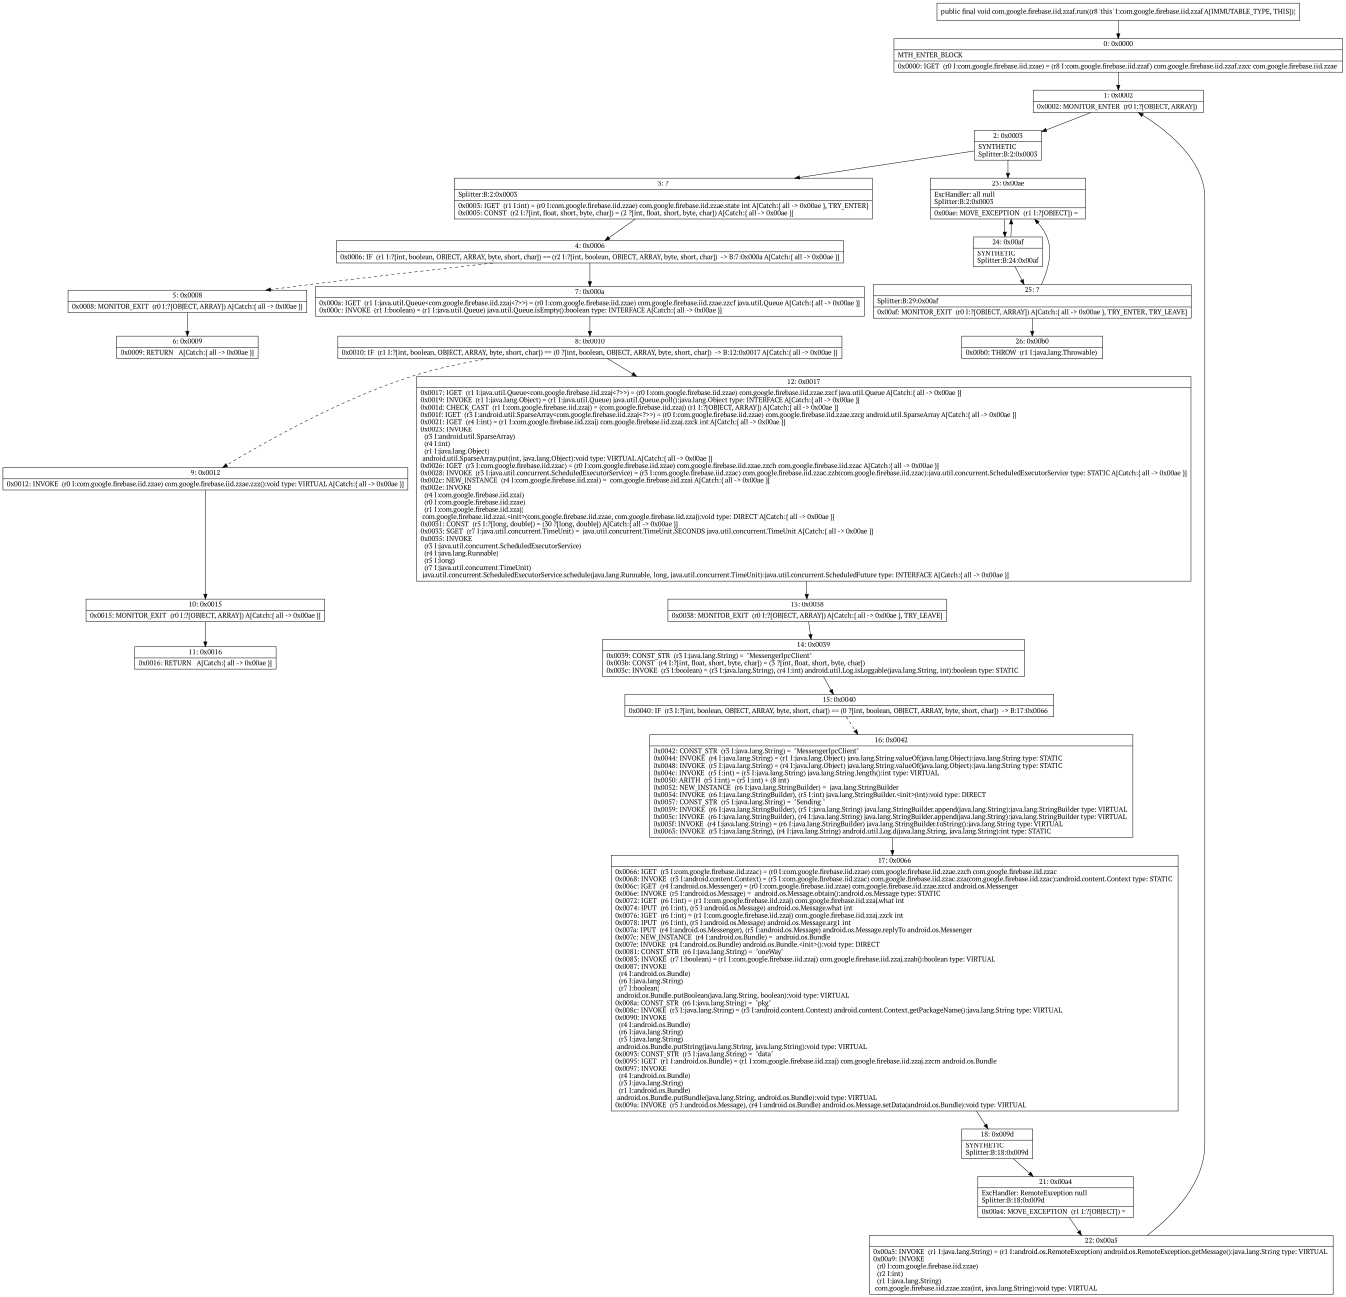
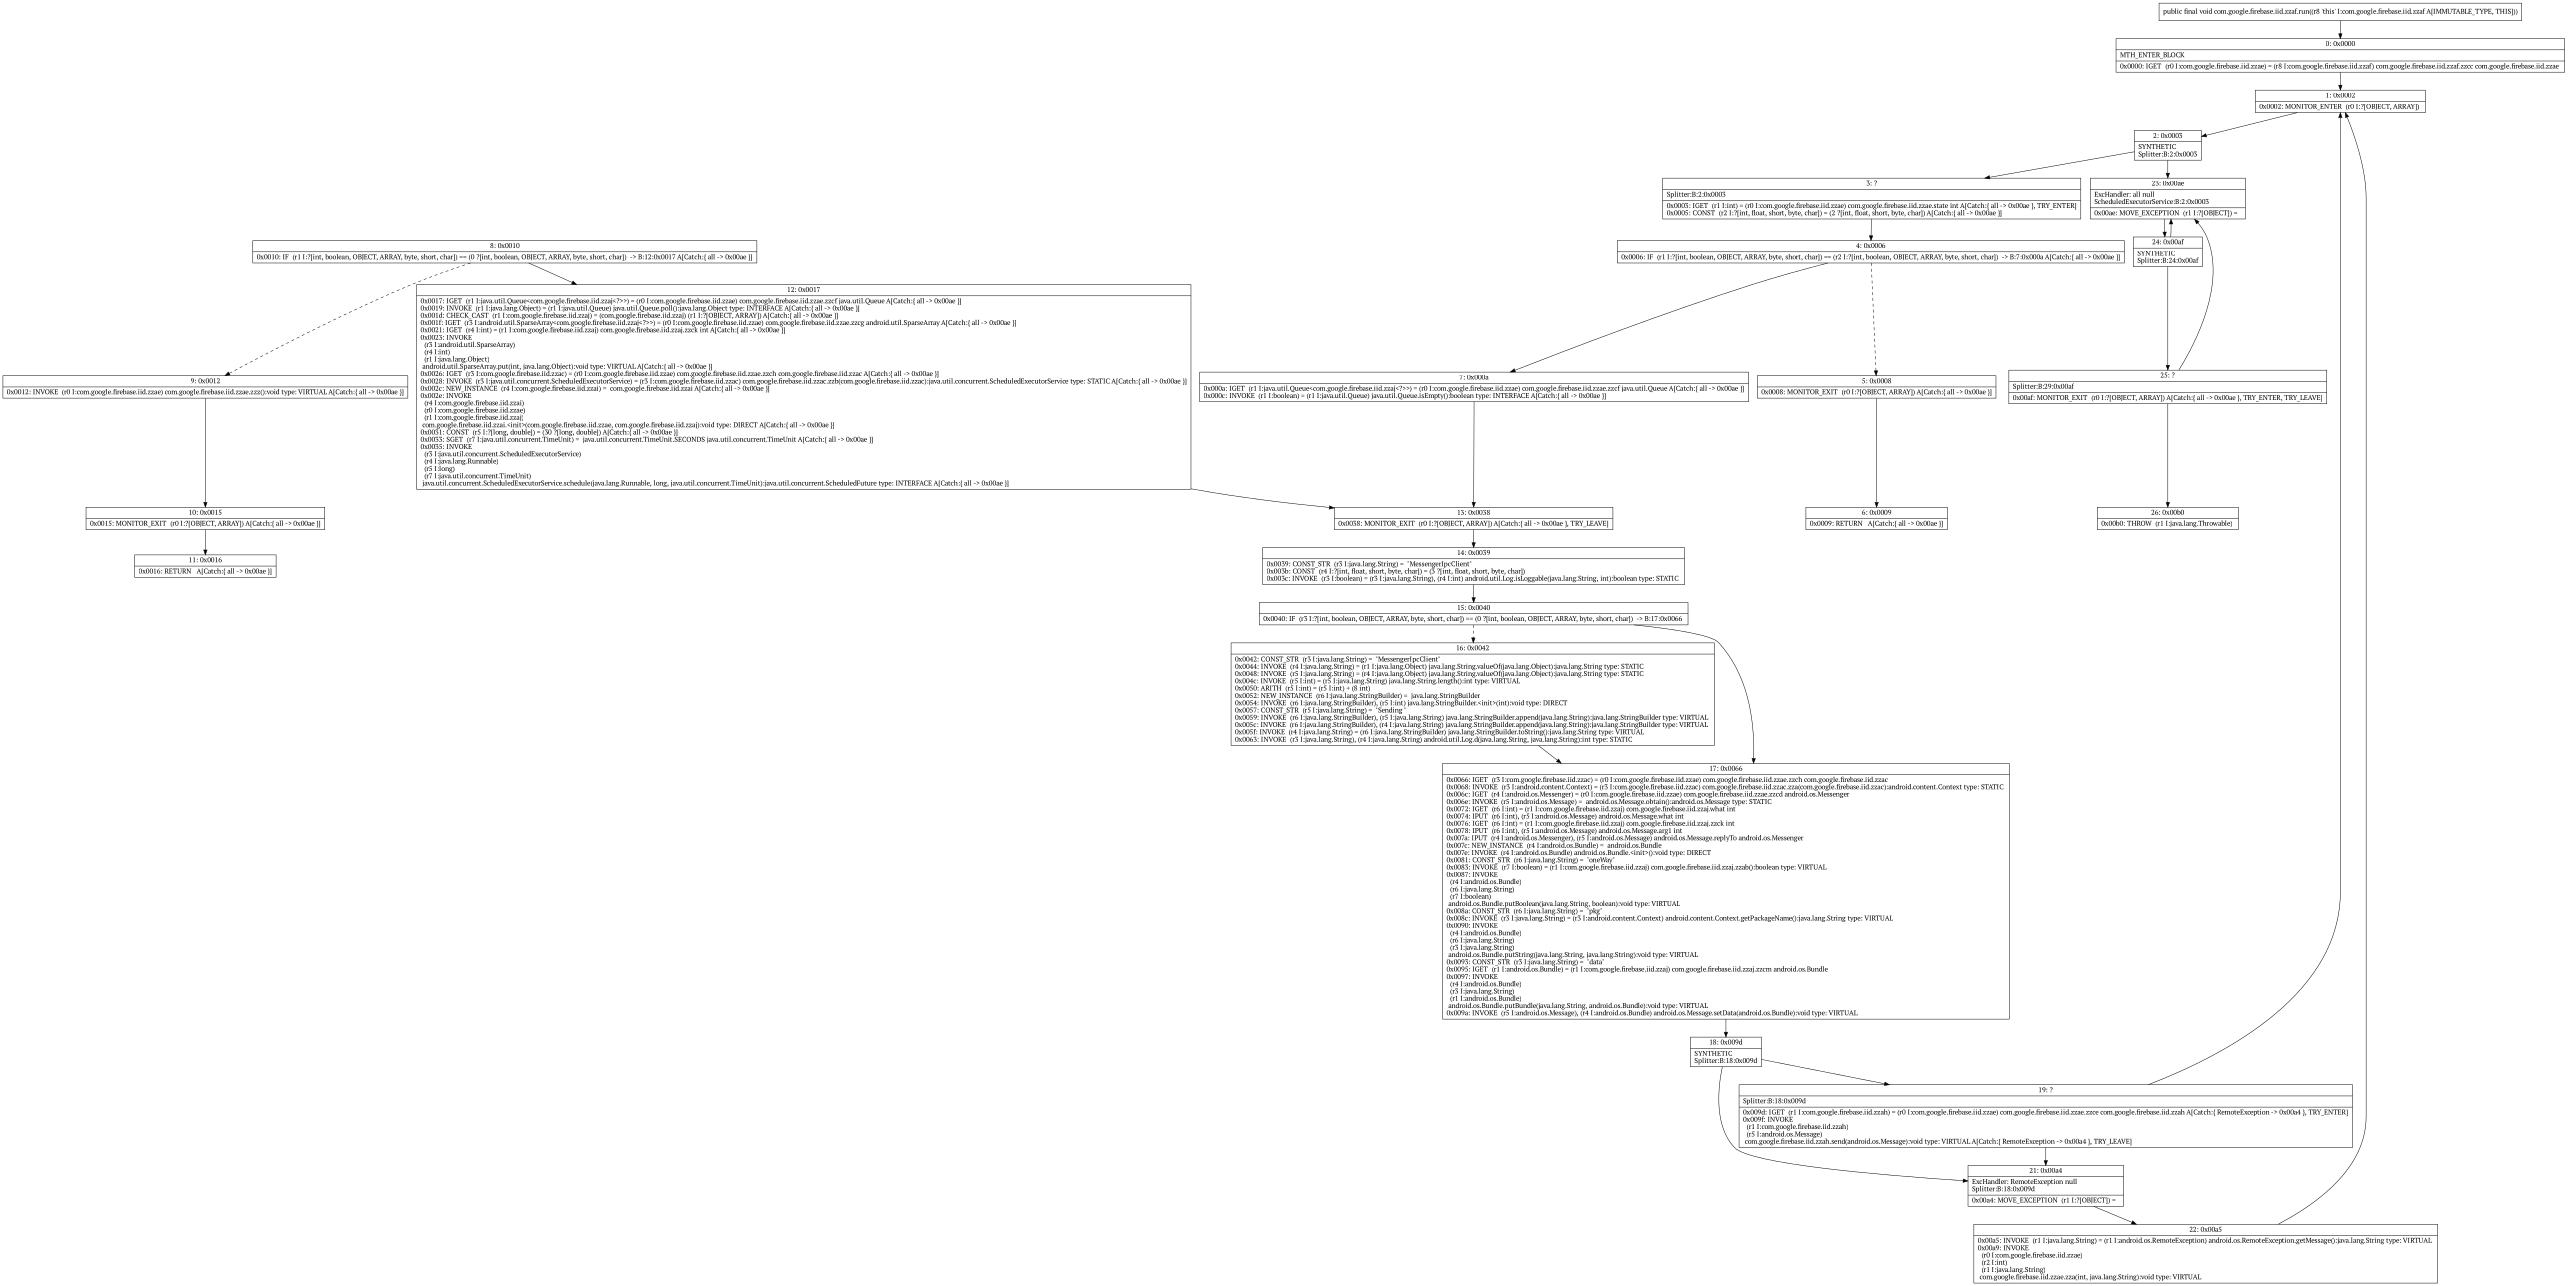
(964, 202) -> (2152, 202)
(590, 324) -> (1474, 452)
none -> (1730, 657)
none -> (2046, 1116)
